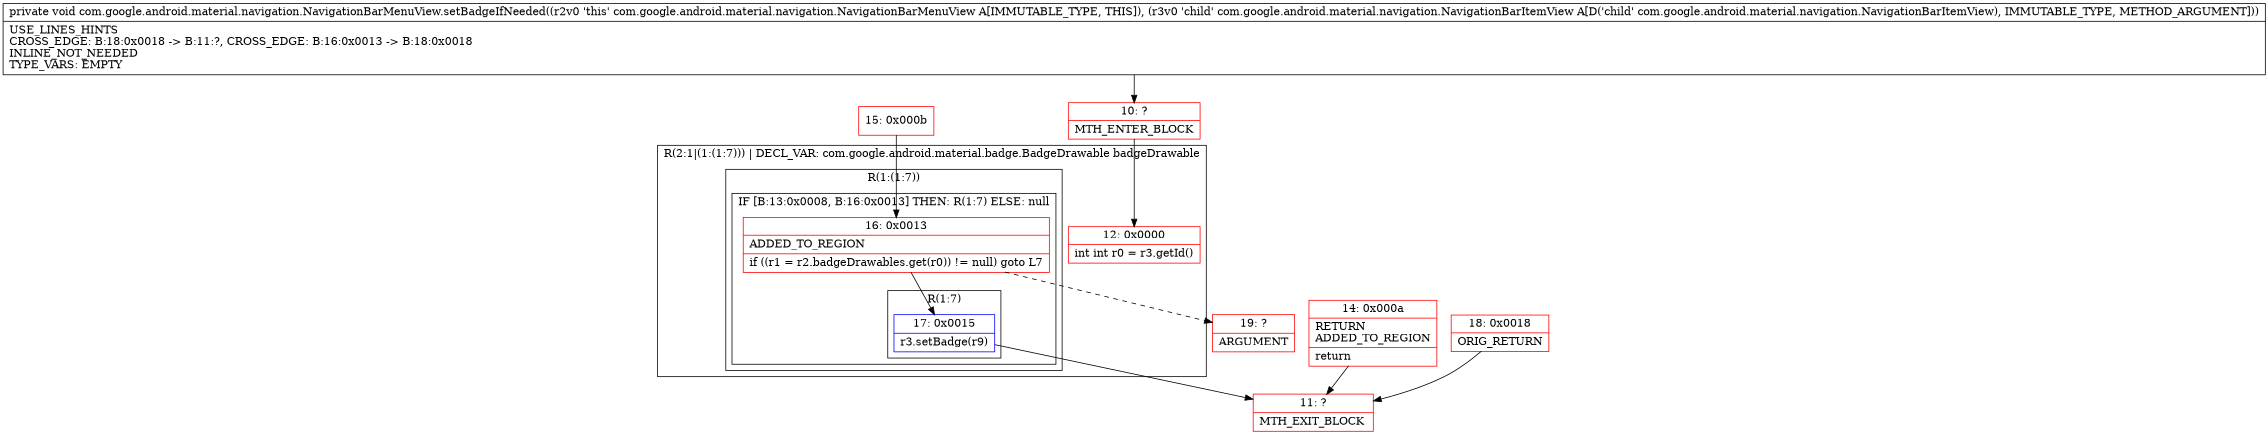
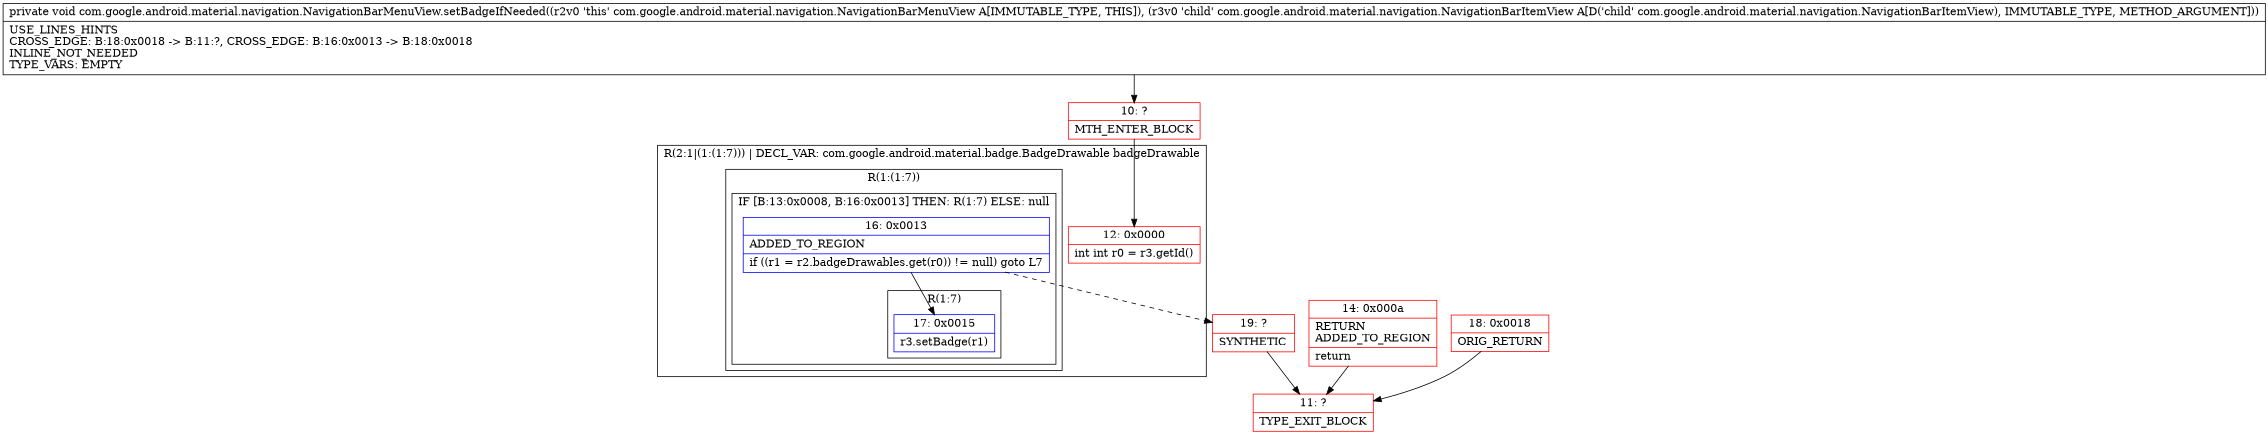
(896, 121) -> none
(896, 245) -> (896, 245)
(944, 342) -> (944, 342)
(1254, 342) -> (1253, 342)
(1120, 371) -> (1281, 370)
(1312, 422) -> (1313, 422)
